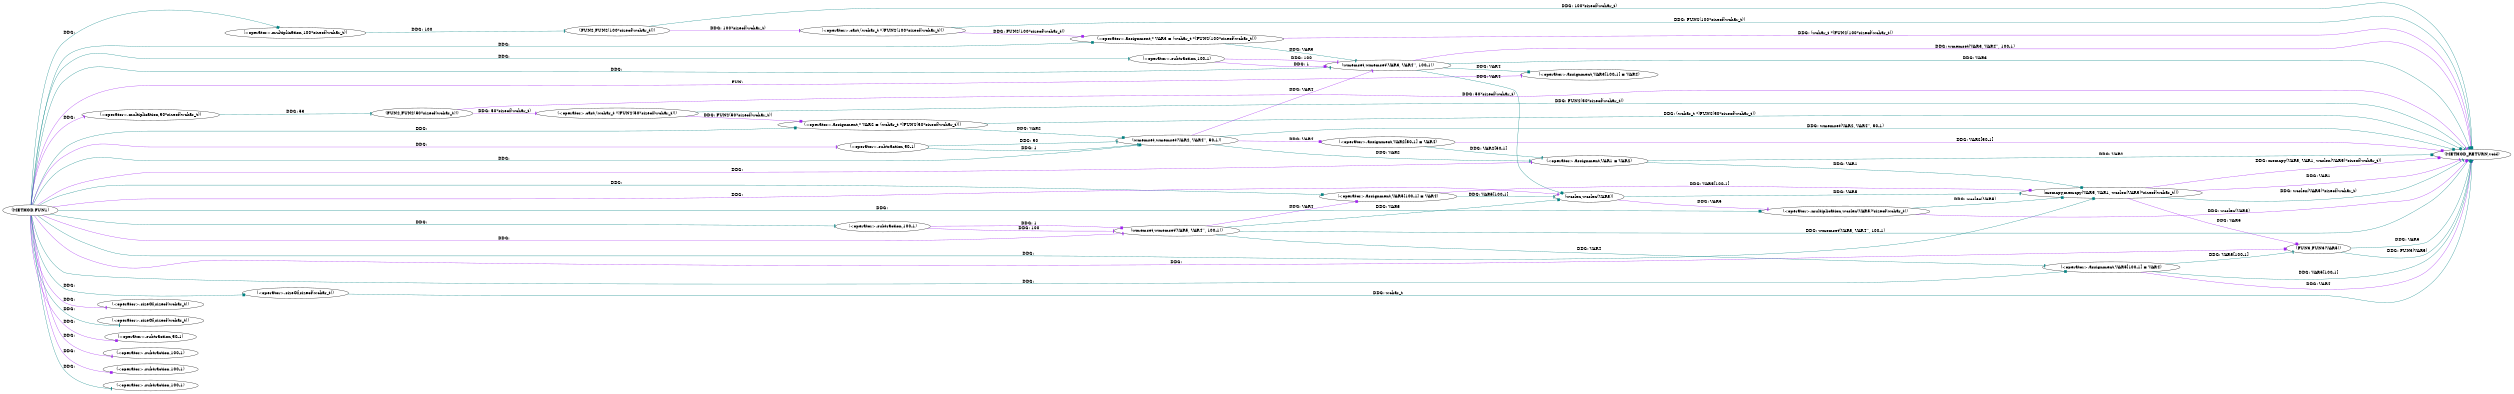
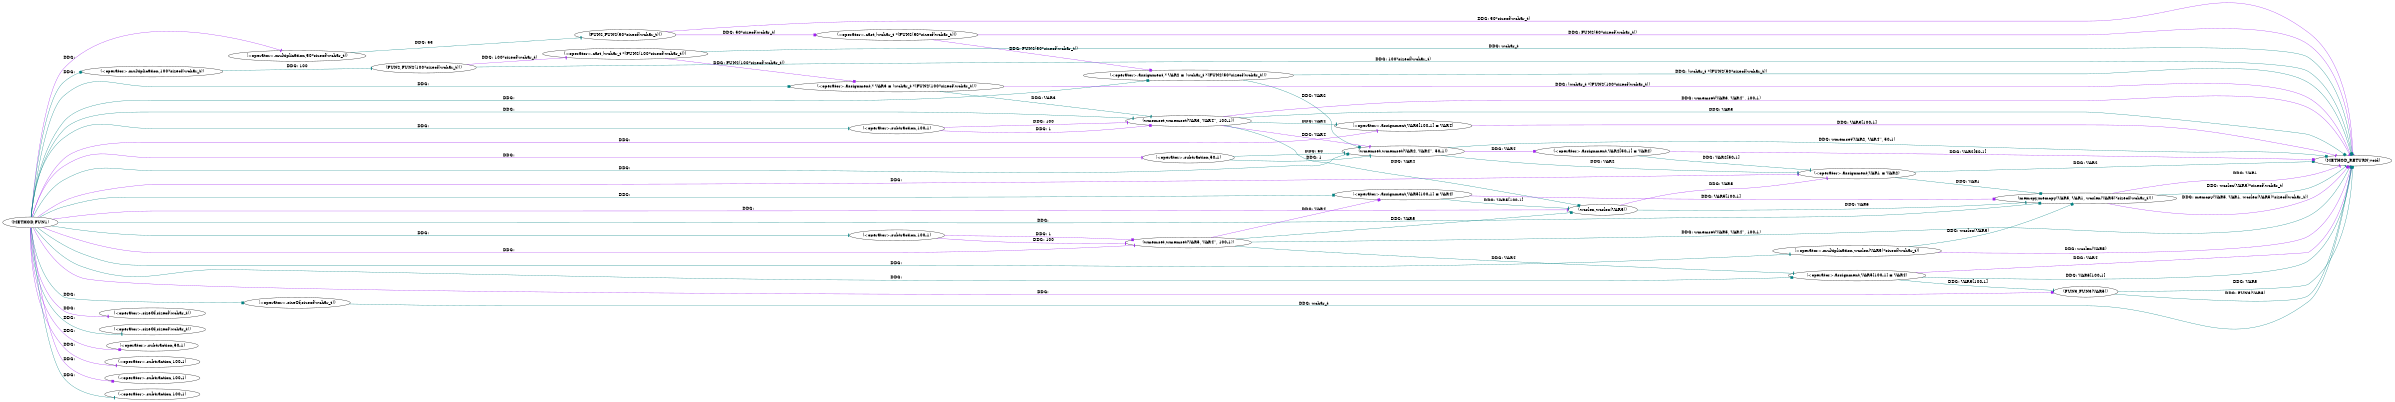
(1710, 20) -> (1504, 46)
(1485, 70) -> (1292, 123)
(738, 82) -> (625, 140)
(1286, 102) -> (1295, 136)
(1585, 103) -> (1705, 35)
(504, 113) -> (744, 35)
none -> (1905, 125)
(1692, 206) -> (1723, 189)
(908, 210) -> (909, 265)
(2210, 224) -> none
